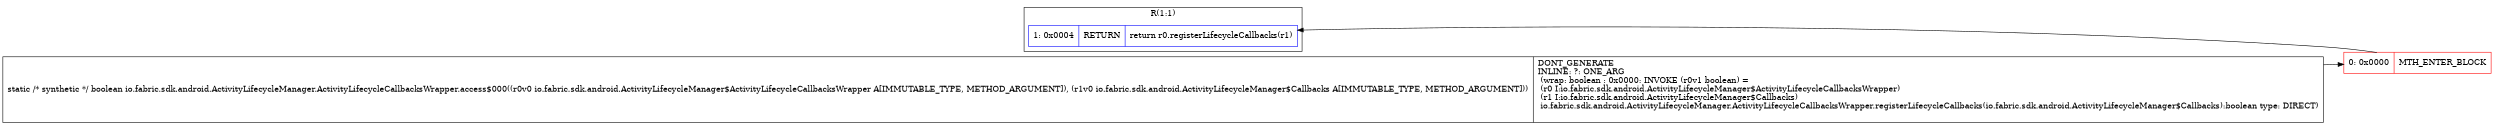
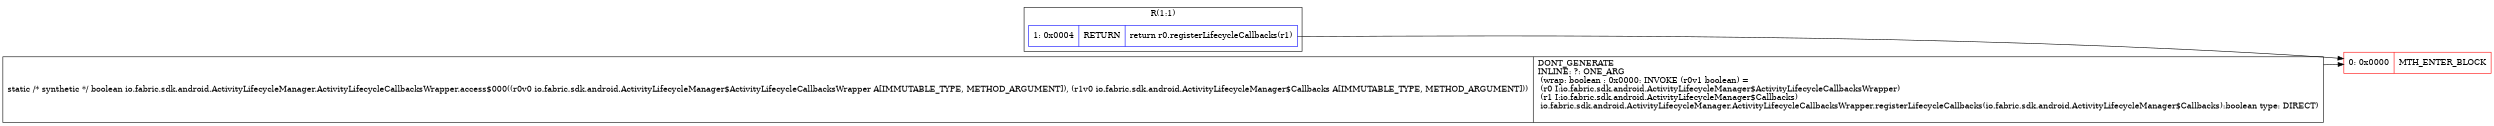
(1840, 29) -> (1818, 38)
